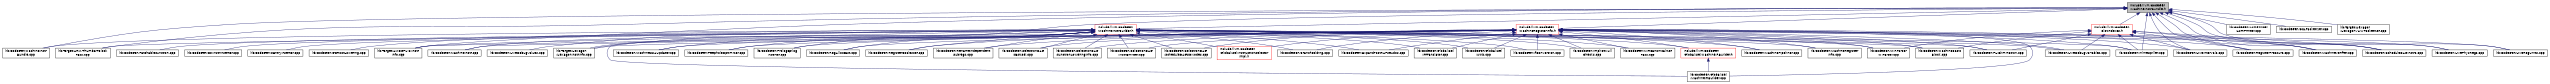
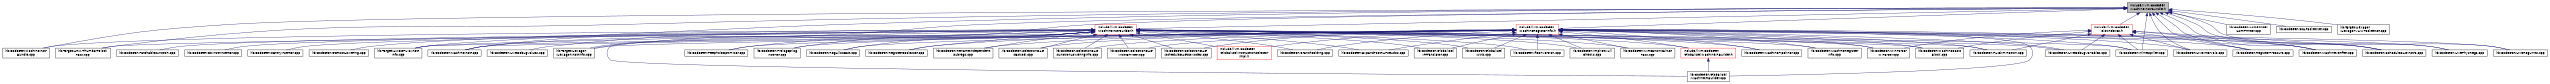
none -> (1170, 19)
(646, 53) -> none
